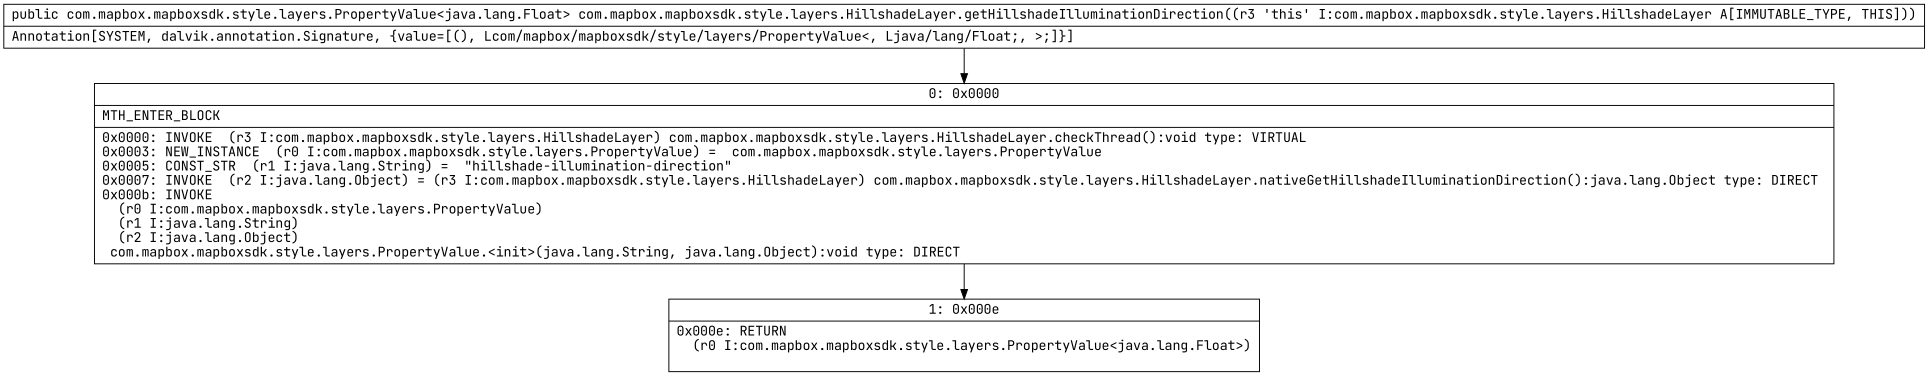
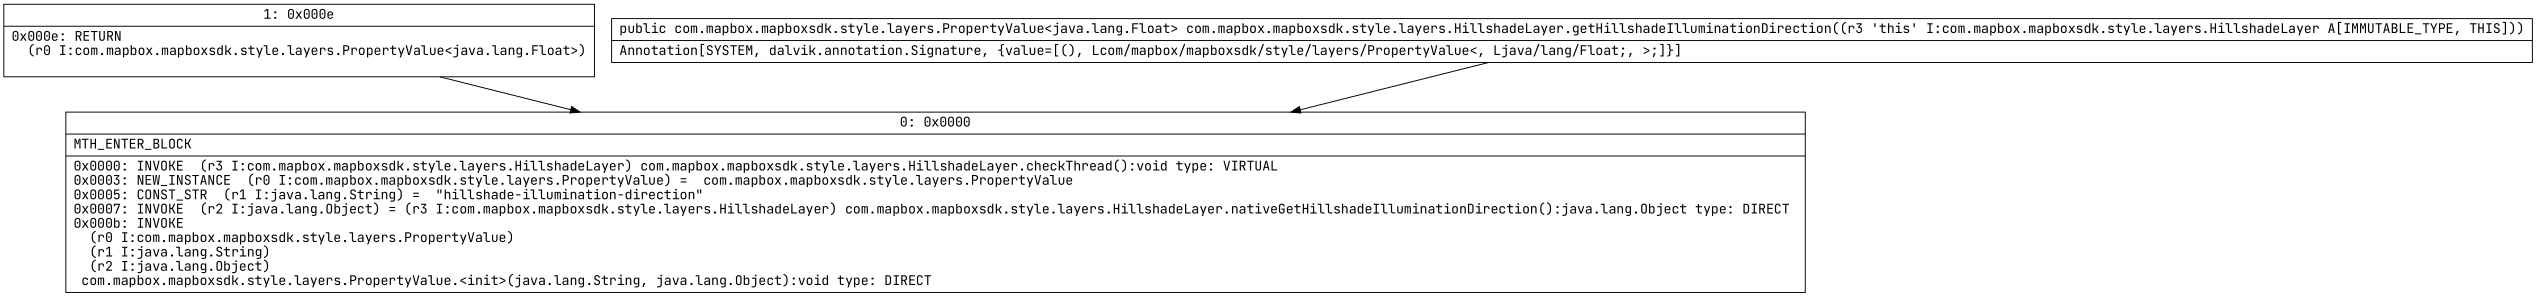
(964, 277) -> (505, 93)
